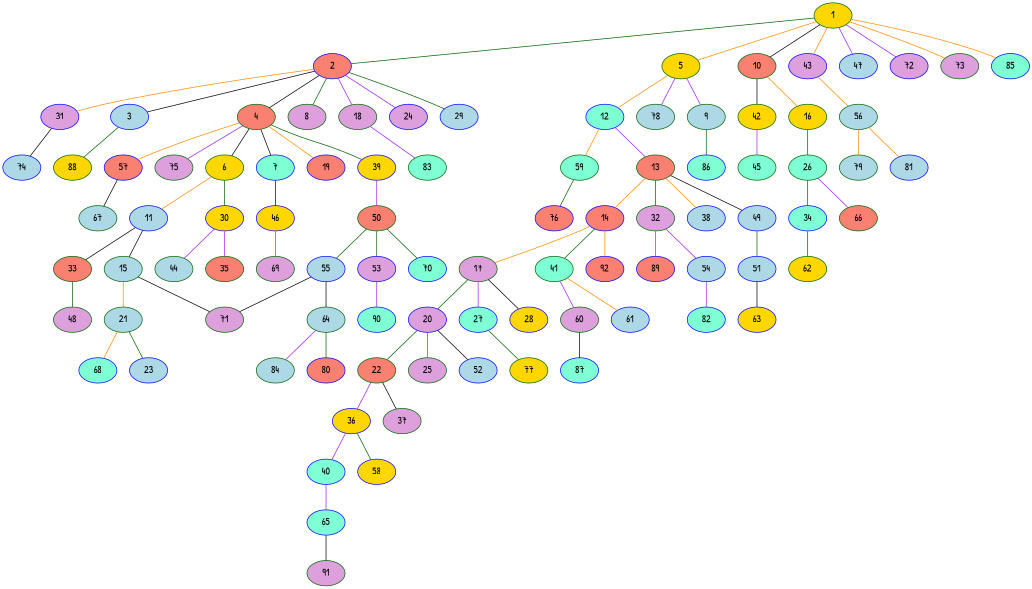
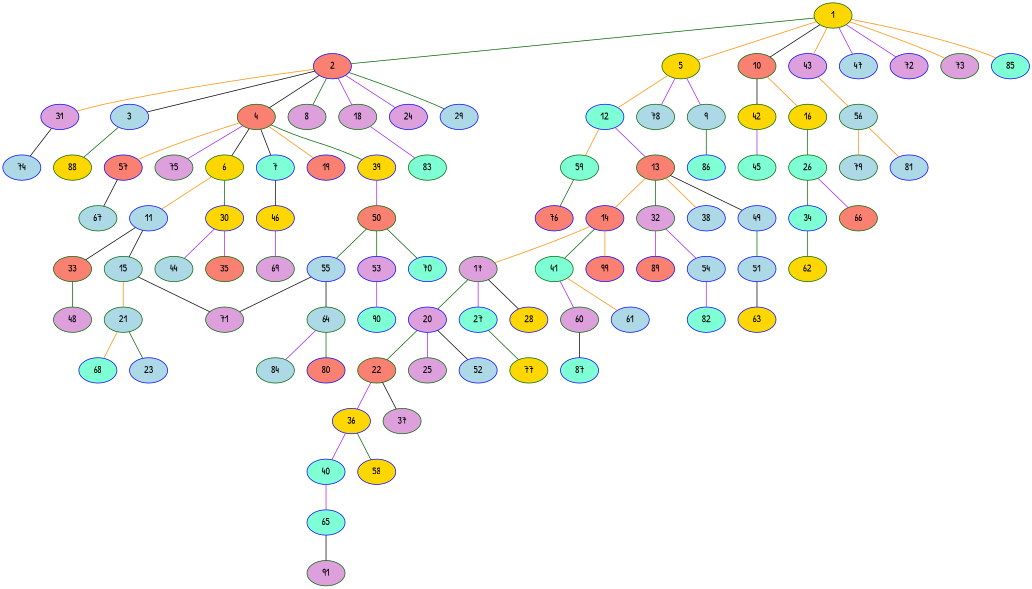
(605, 269) -> (605, 269)
